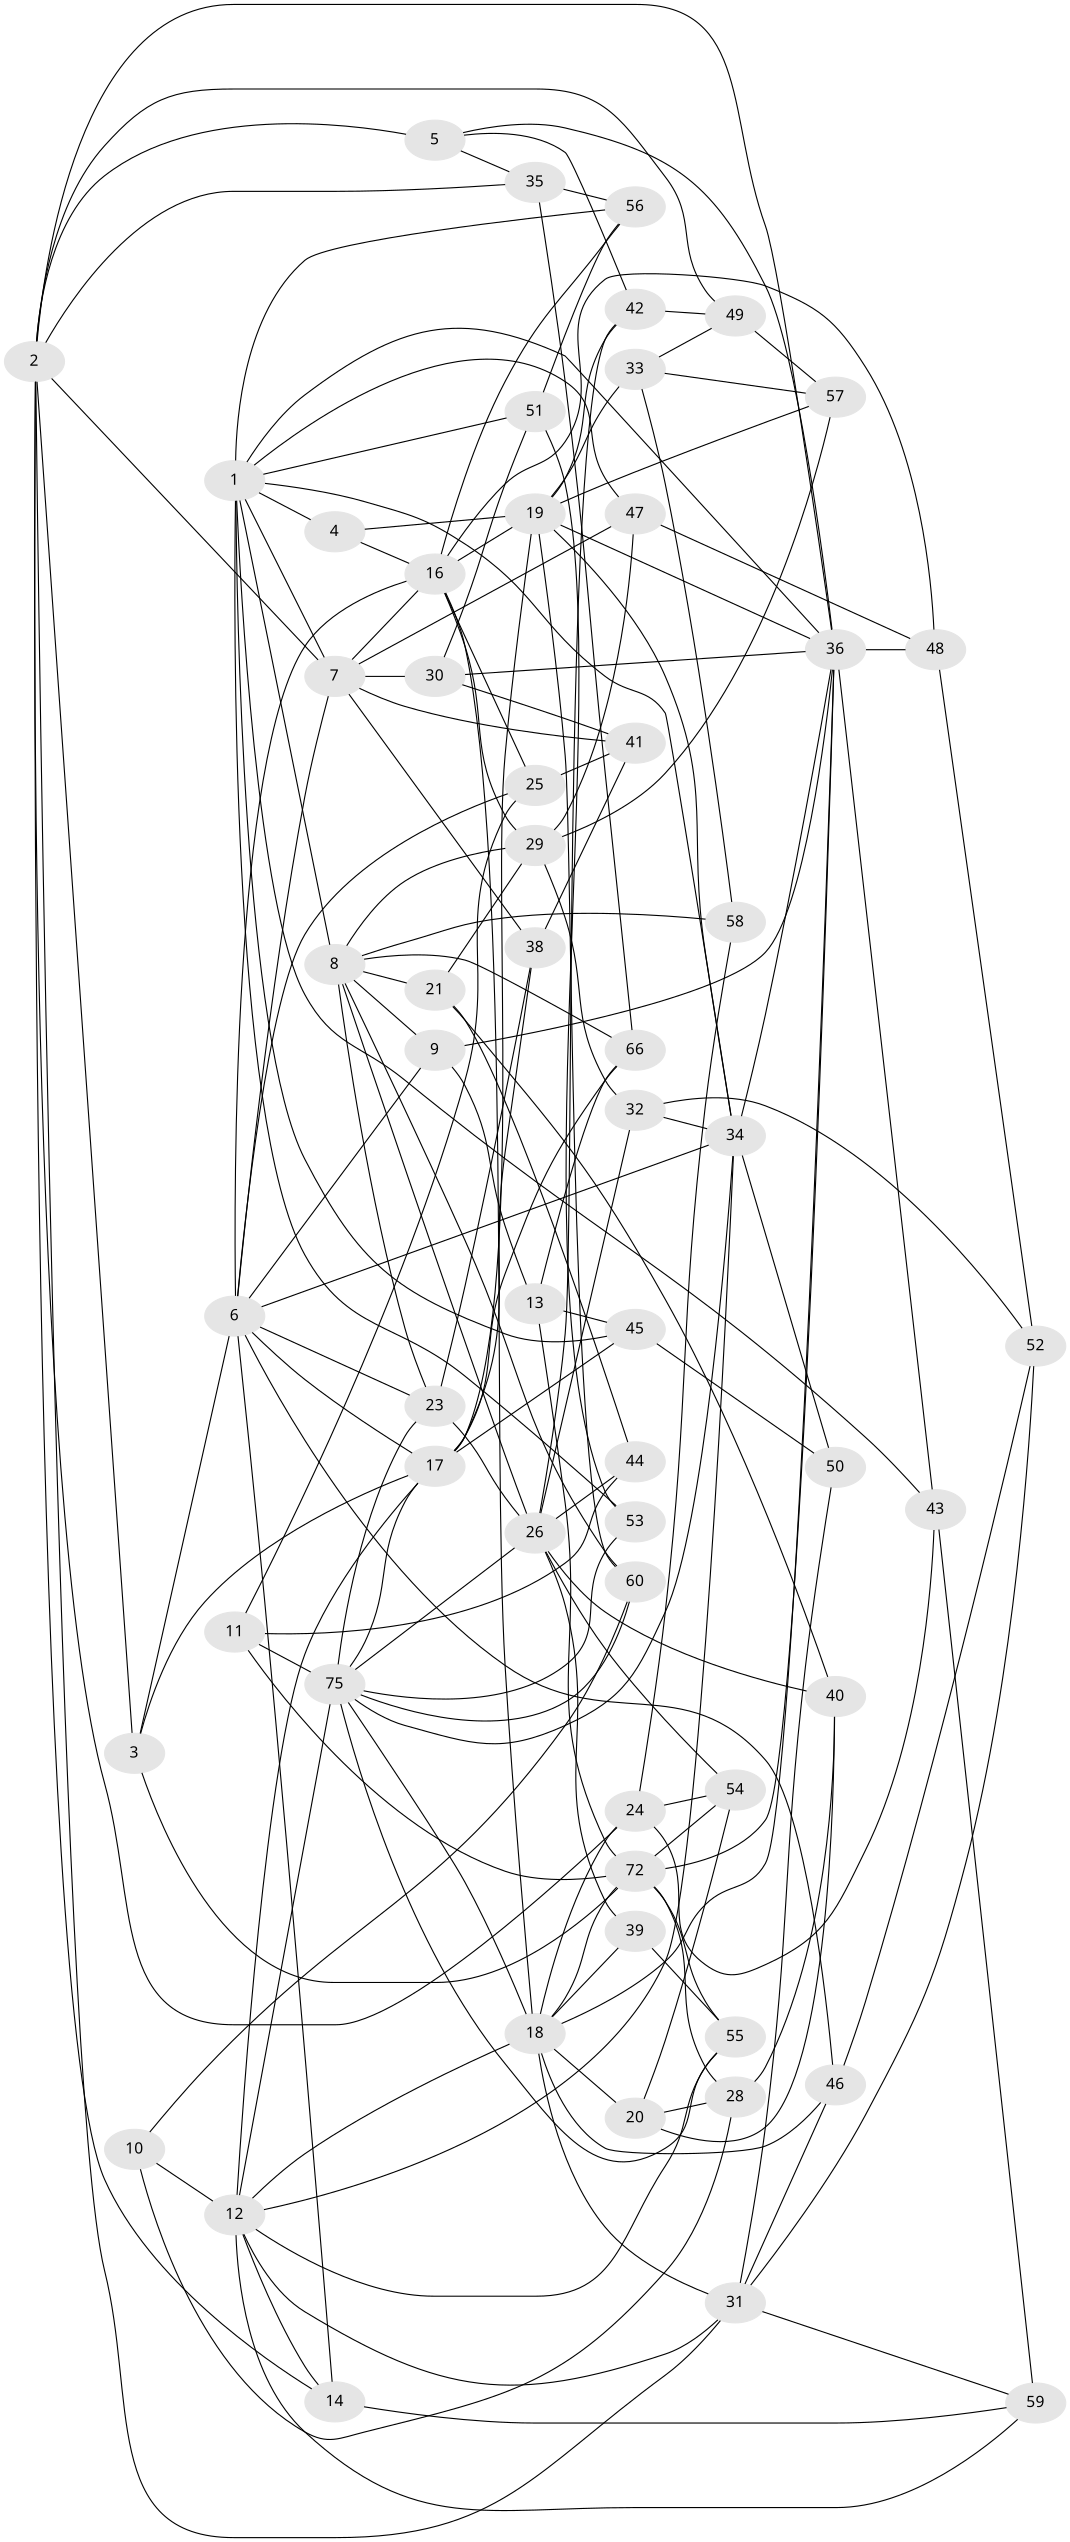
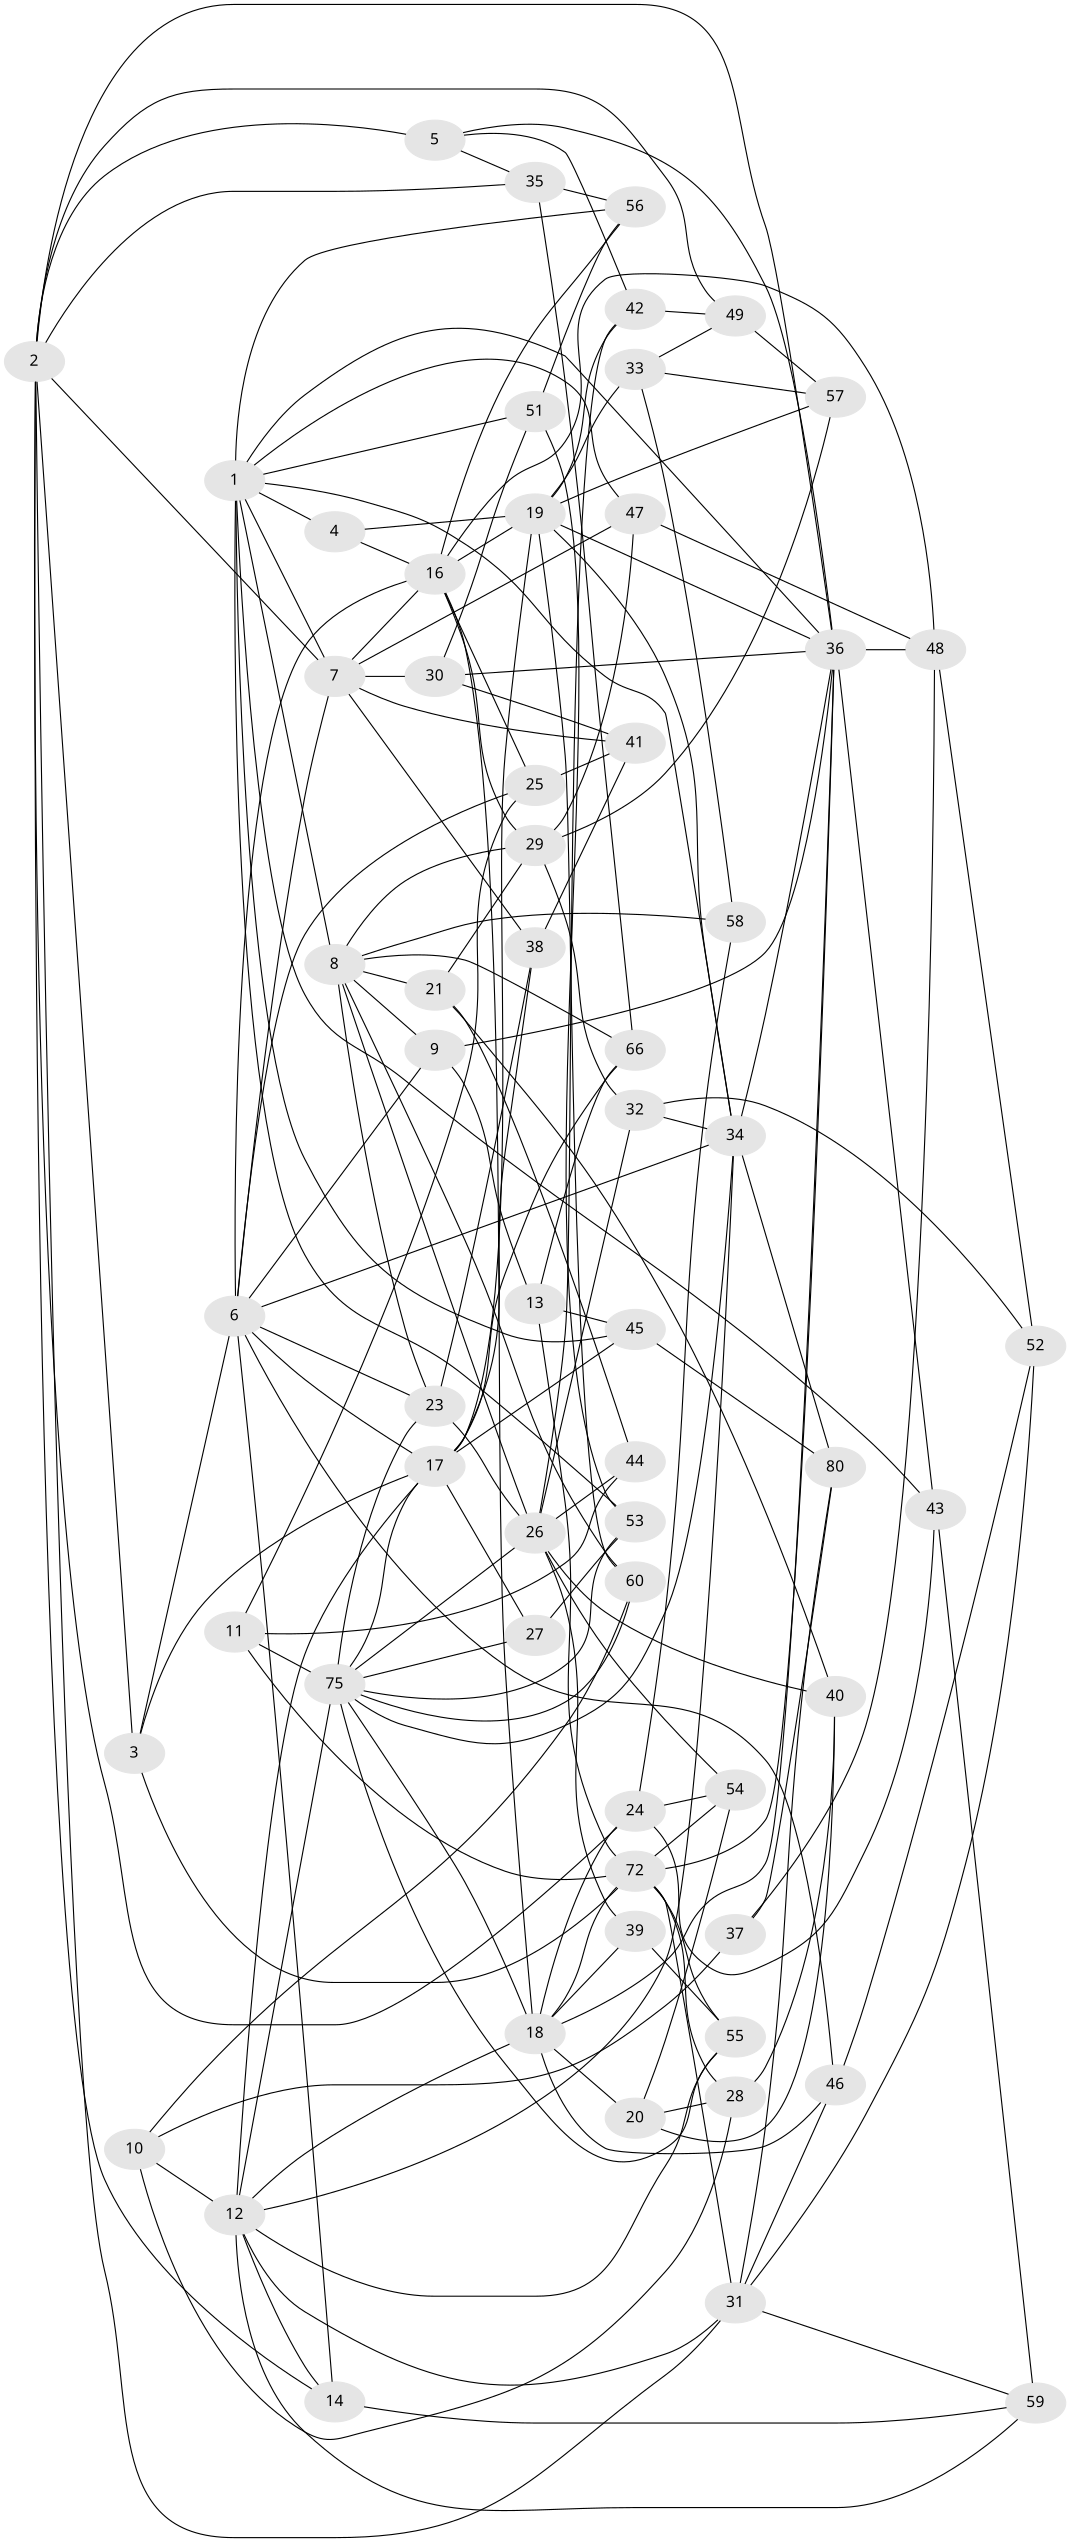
(835, 1467) -> (835, 1467)
none -> (535, 1635)
none -> (735, 1935)
(587, 2201) -> (694, 2063)
